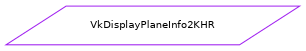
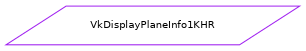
(153, 25) -> (153, 25)
